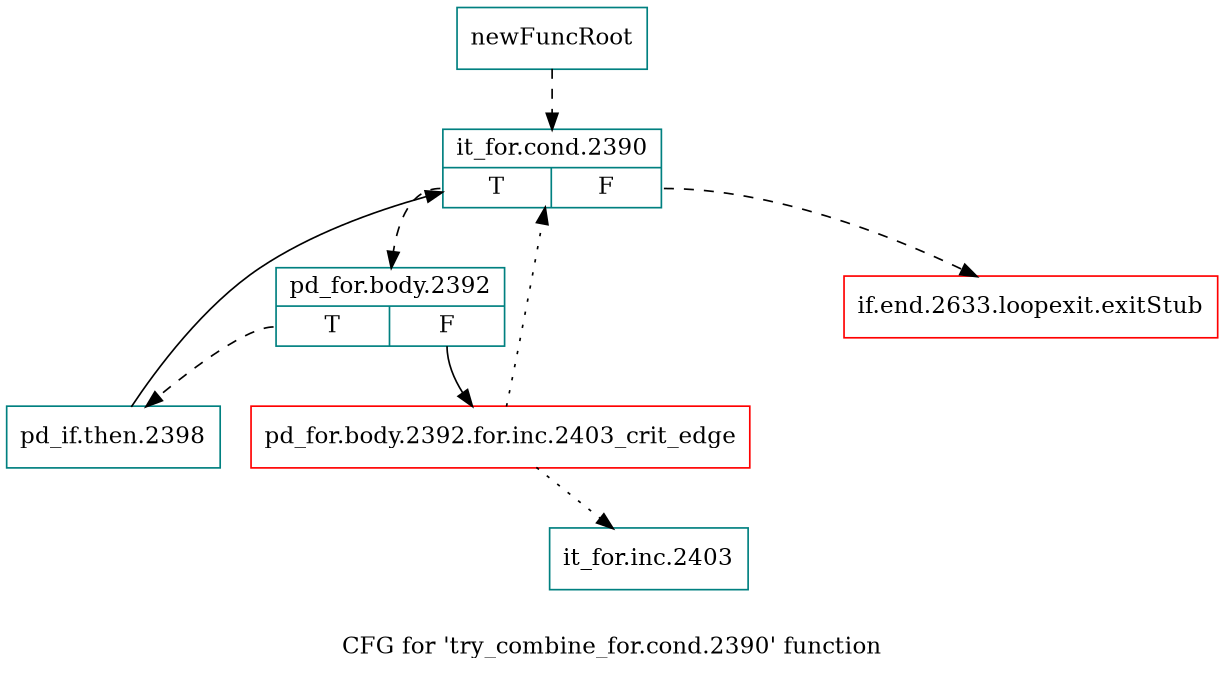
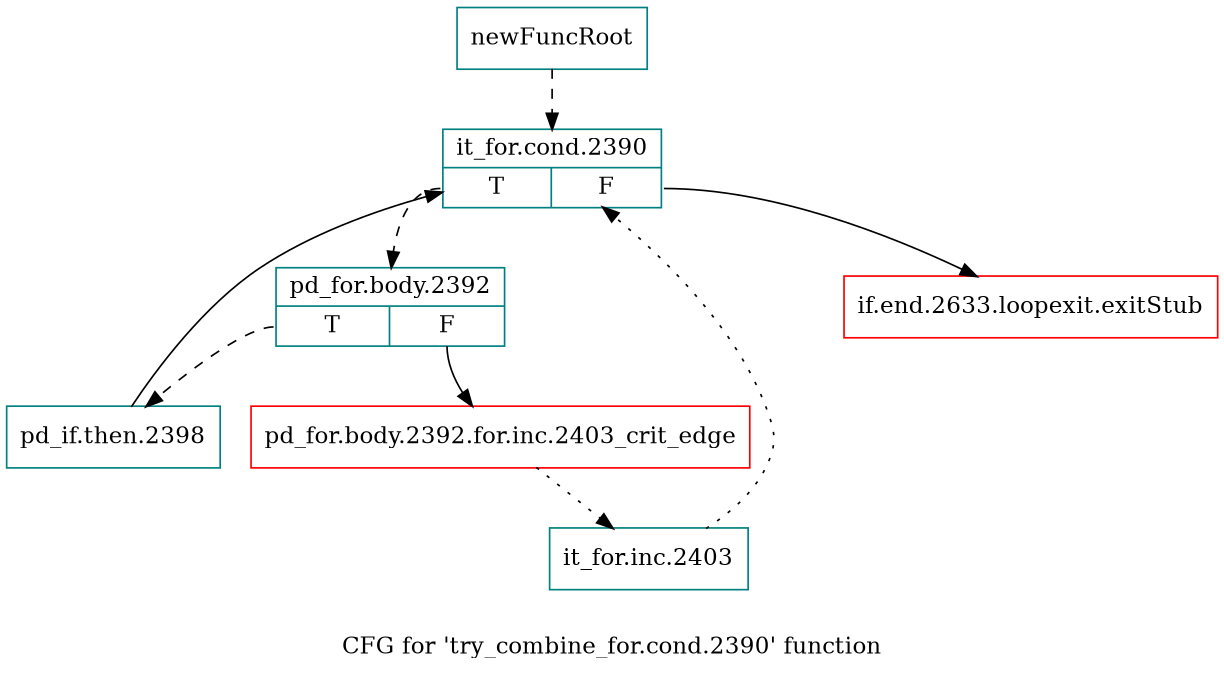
(817, 213) -> (817, 213)
(525, 315) -> (745, 365)
